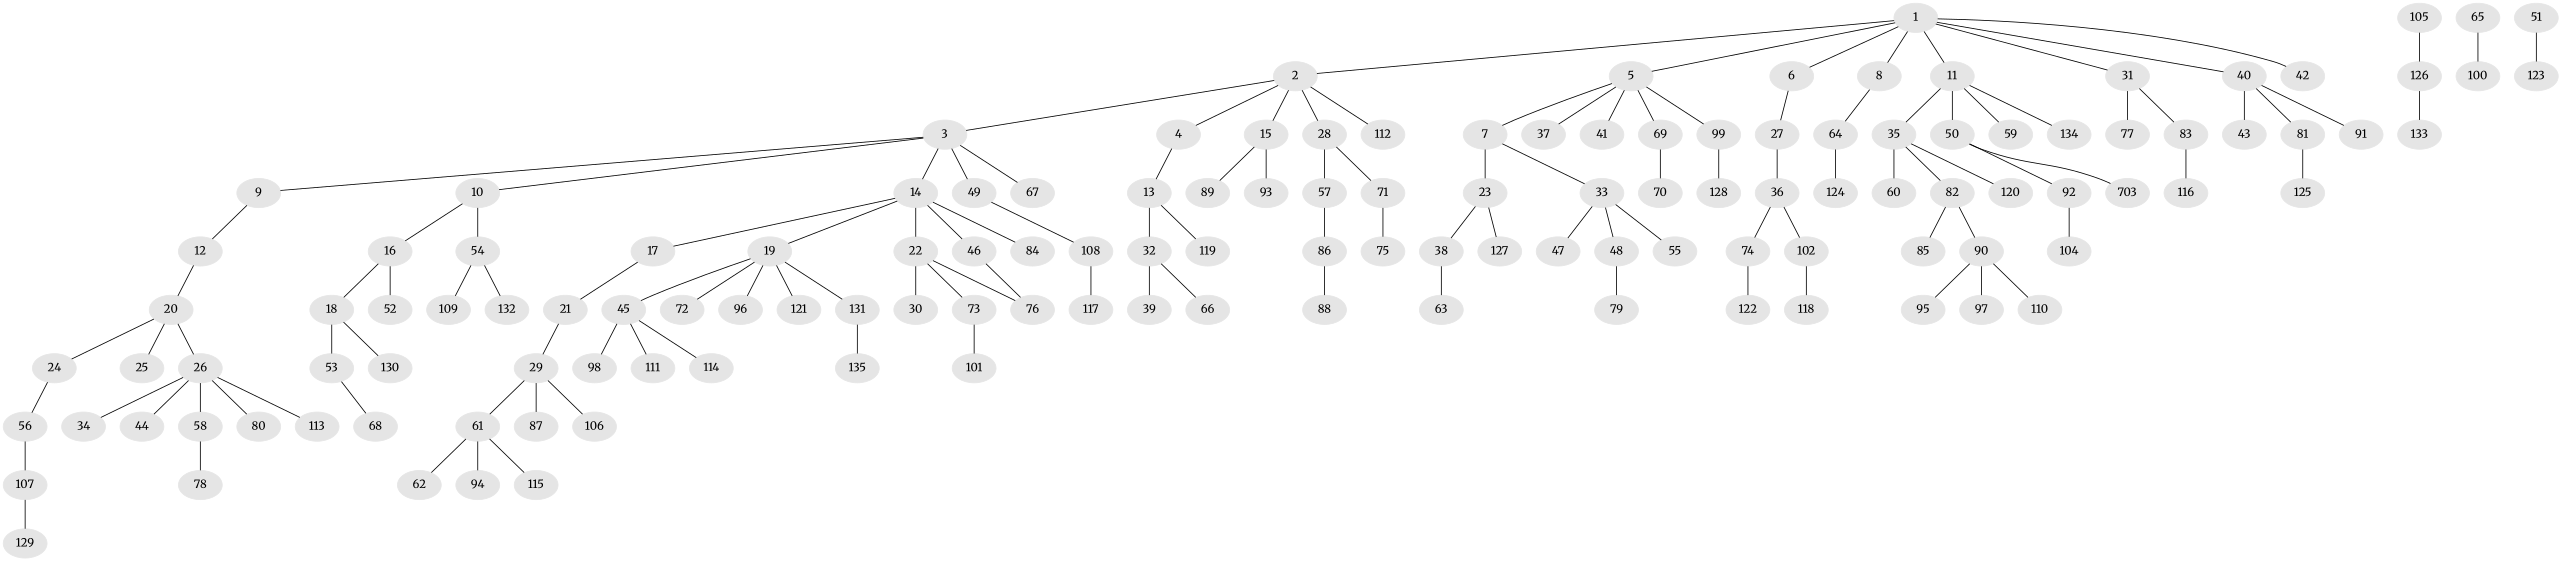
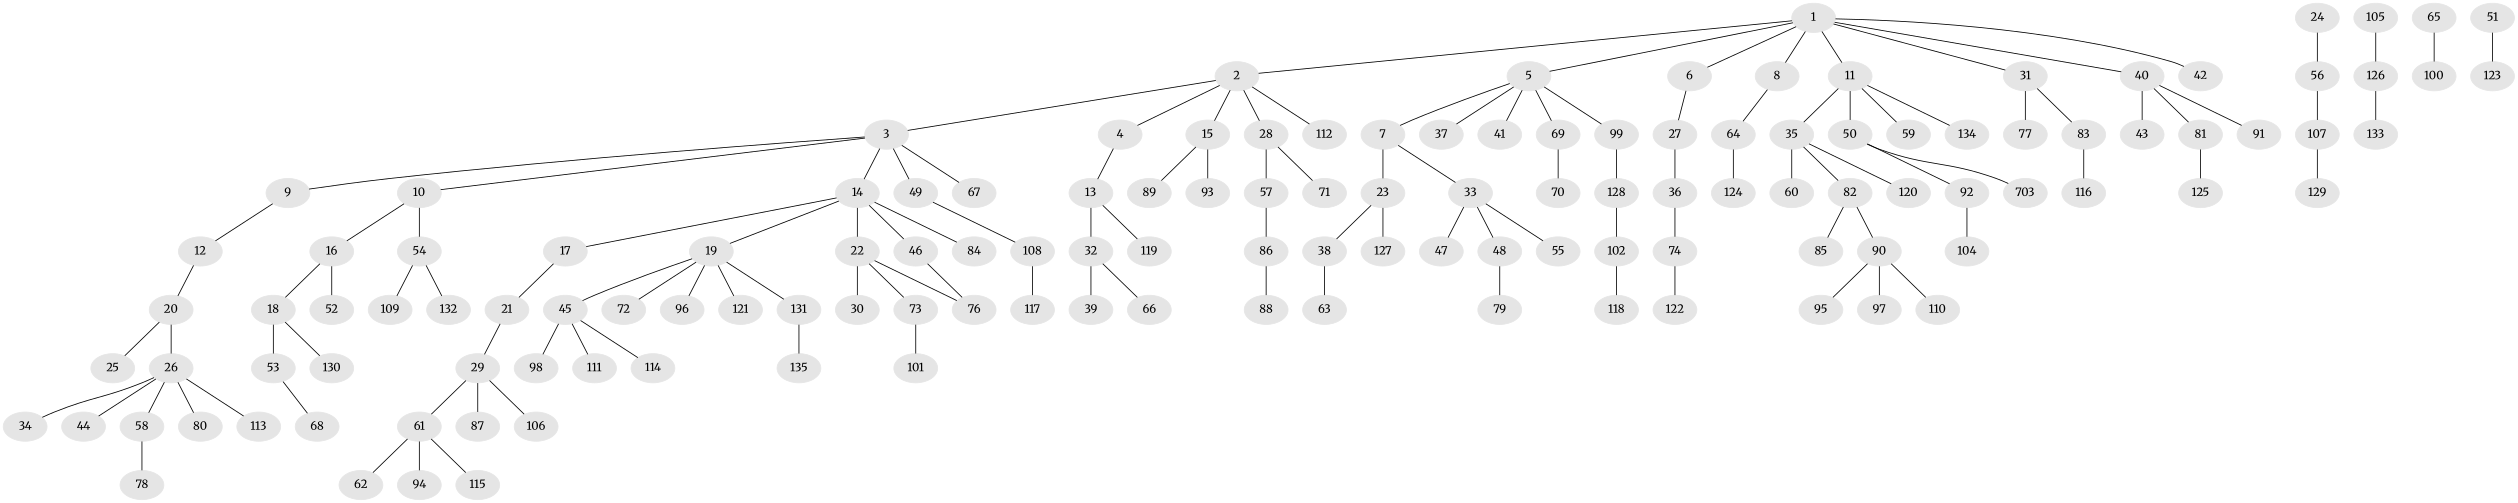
(1792, 222) -> (1617, 222)
(1383, 251) -> none
(113, 339) -> none
